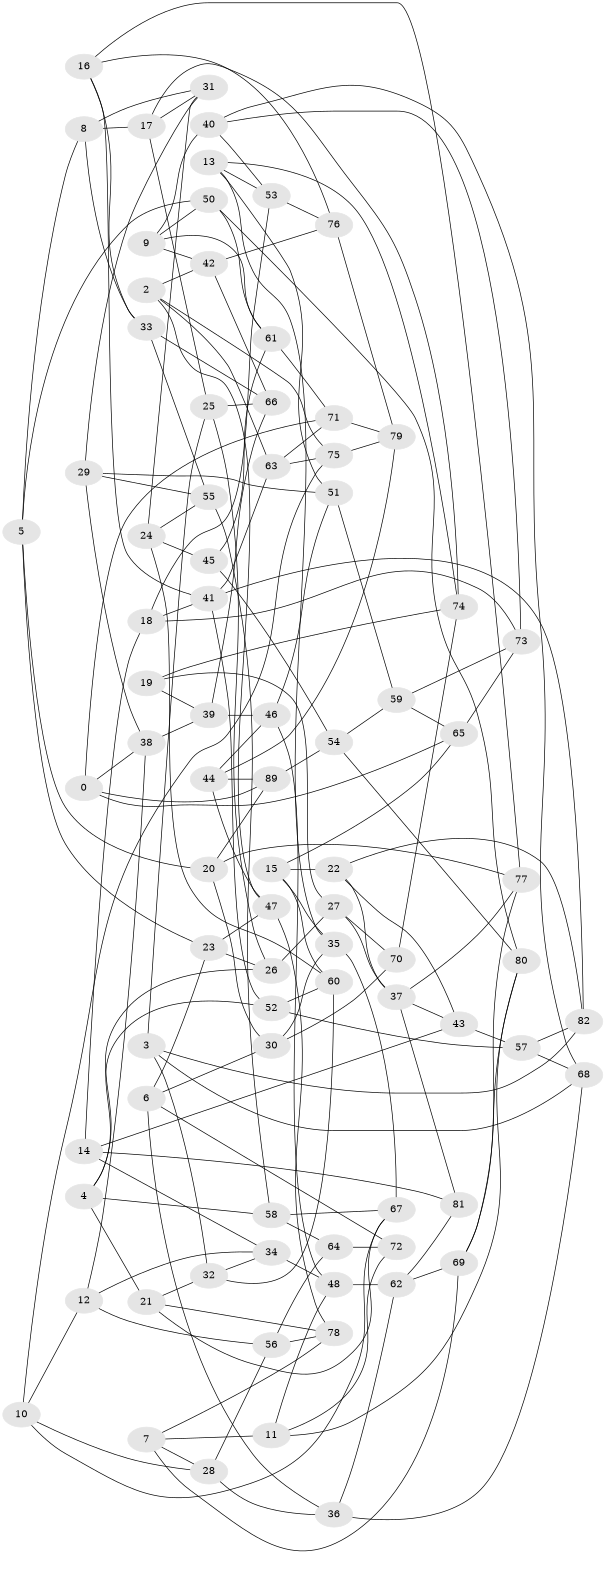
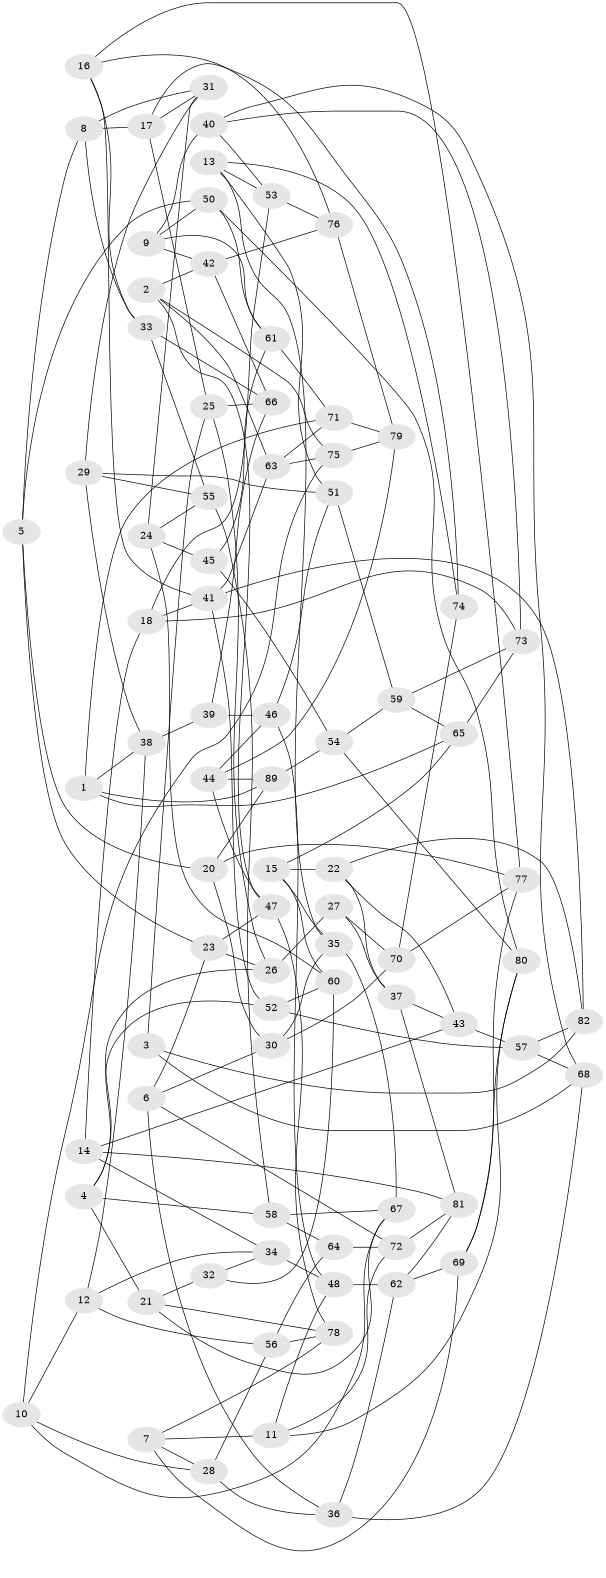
(147, 683) -> none
(84, 788) -> (84, 788)
(467, 945) -> (459, 920)
(187, 1153) -> none
none -> (428, 1226)
